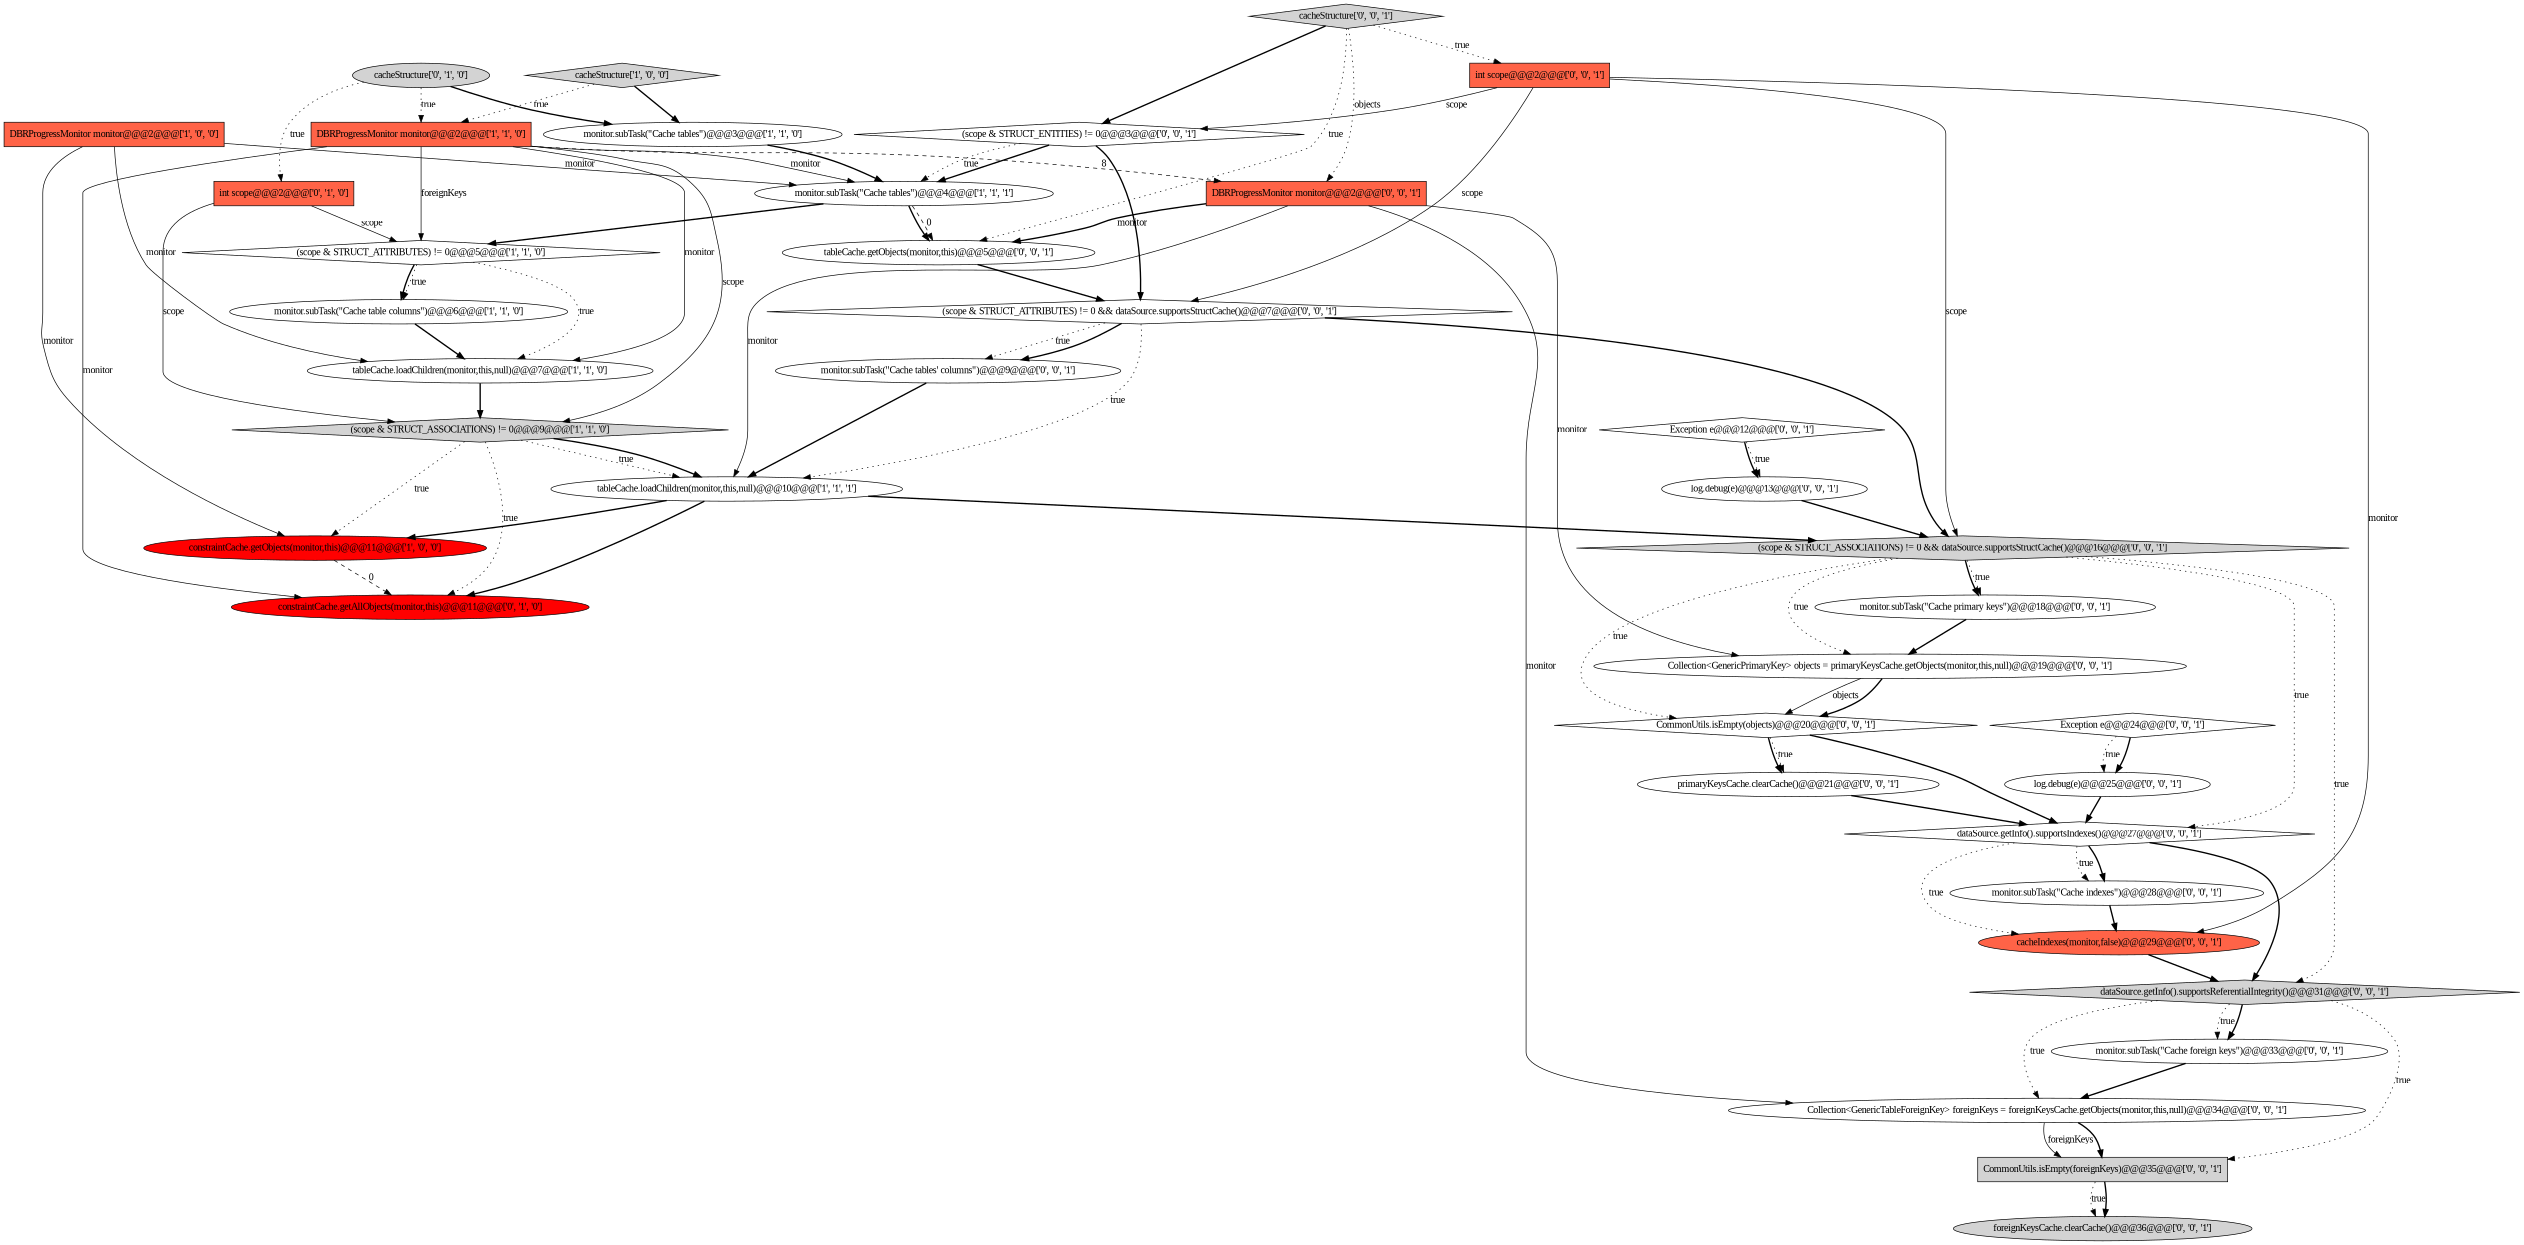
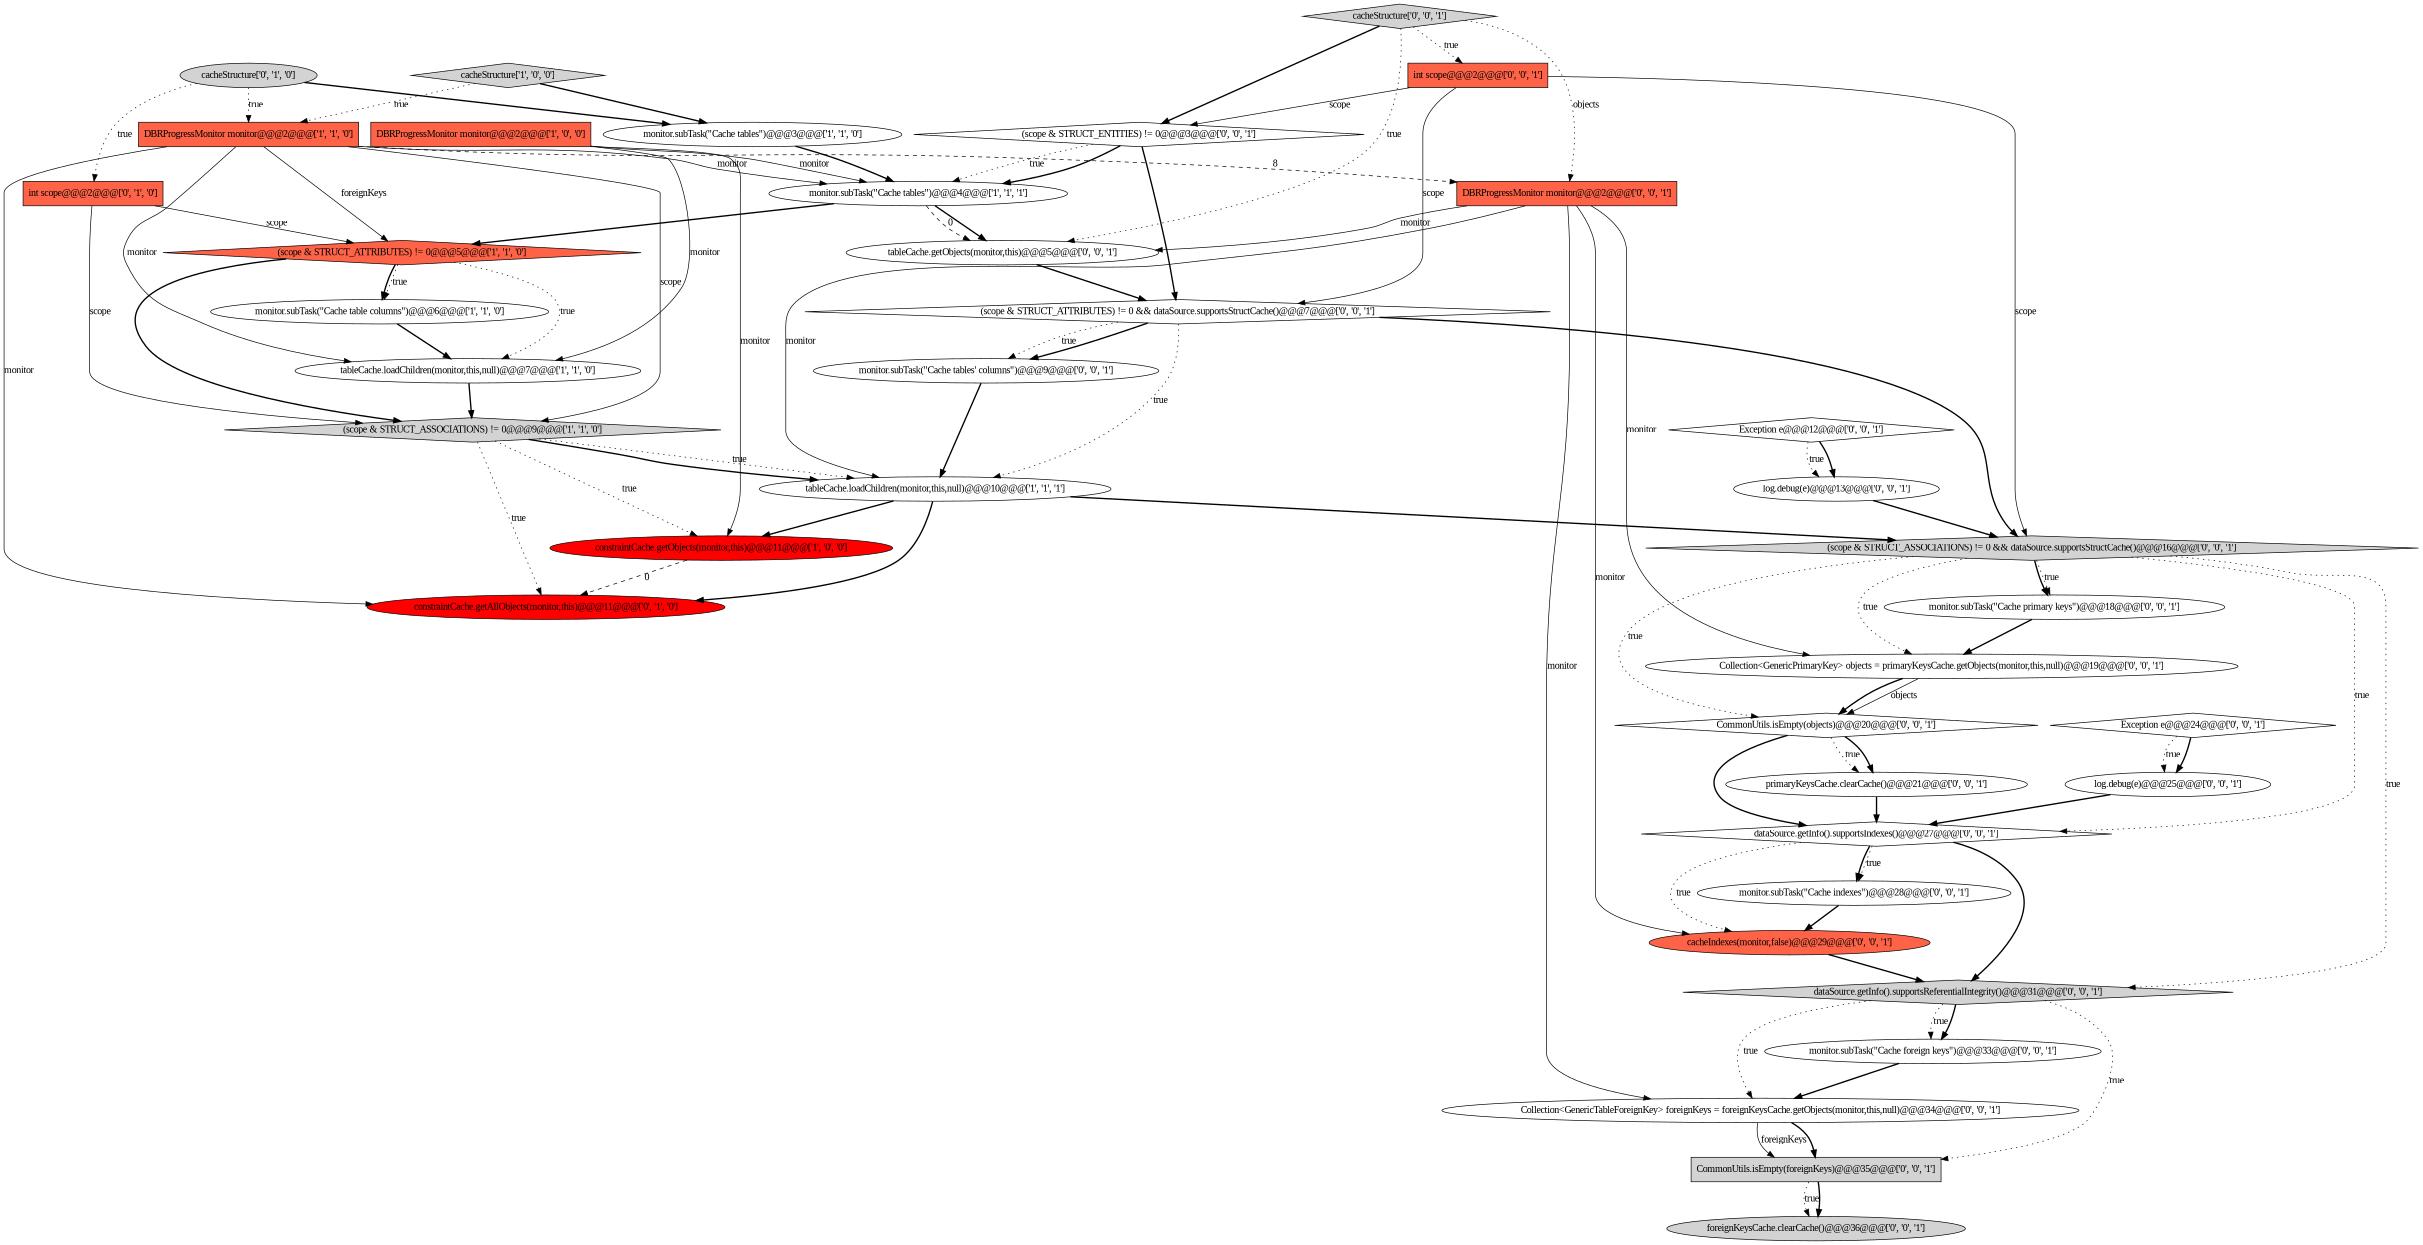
(2368, 194) -> (1595, 598)
(1112, 219) -> (1316, 236)
(421, 253) -> (402, 253)
none -> (170, 365)
